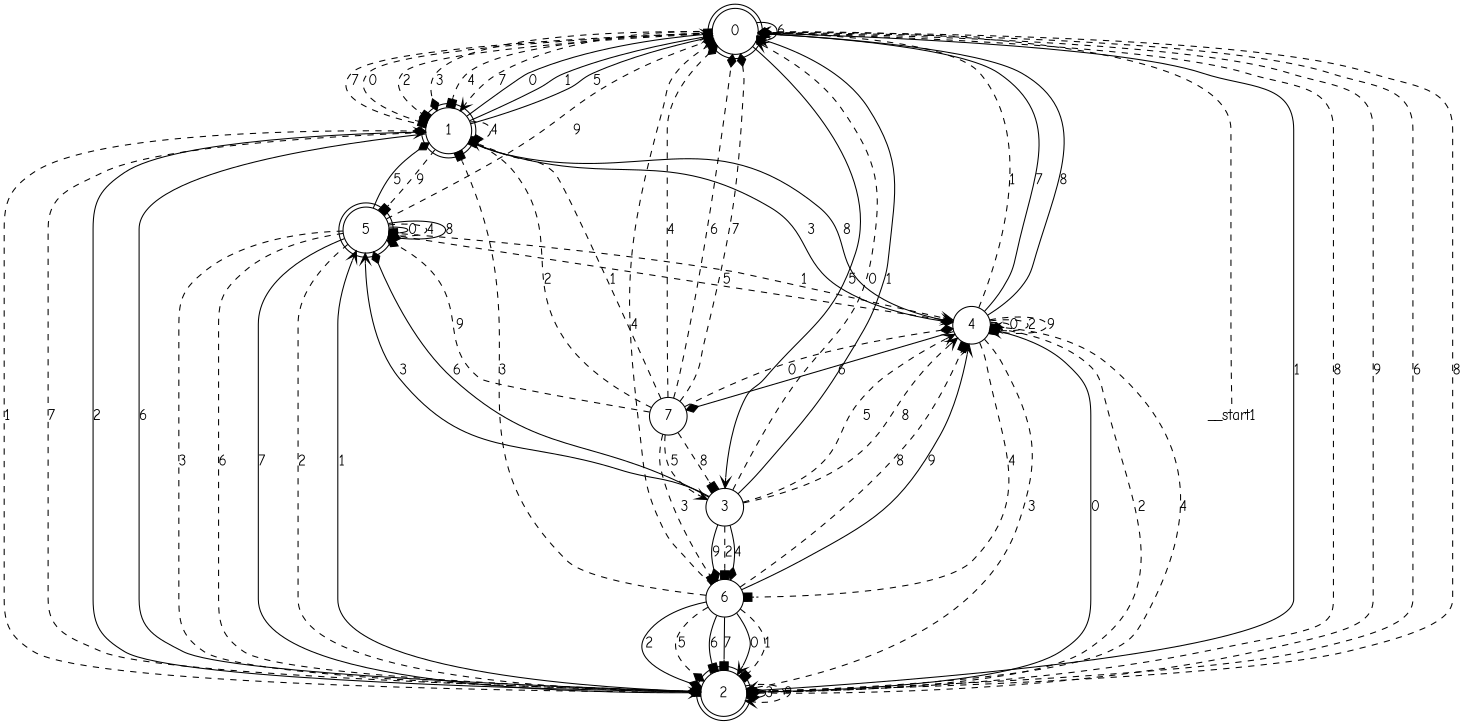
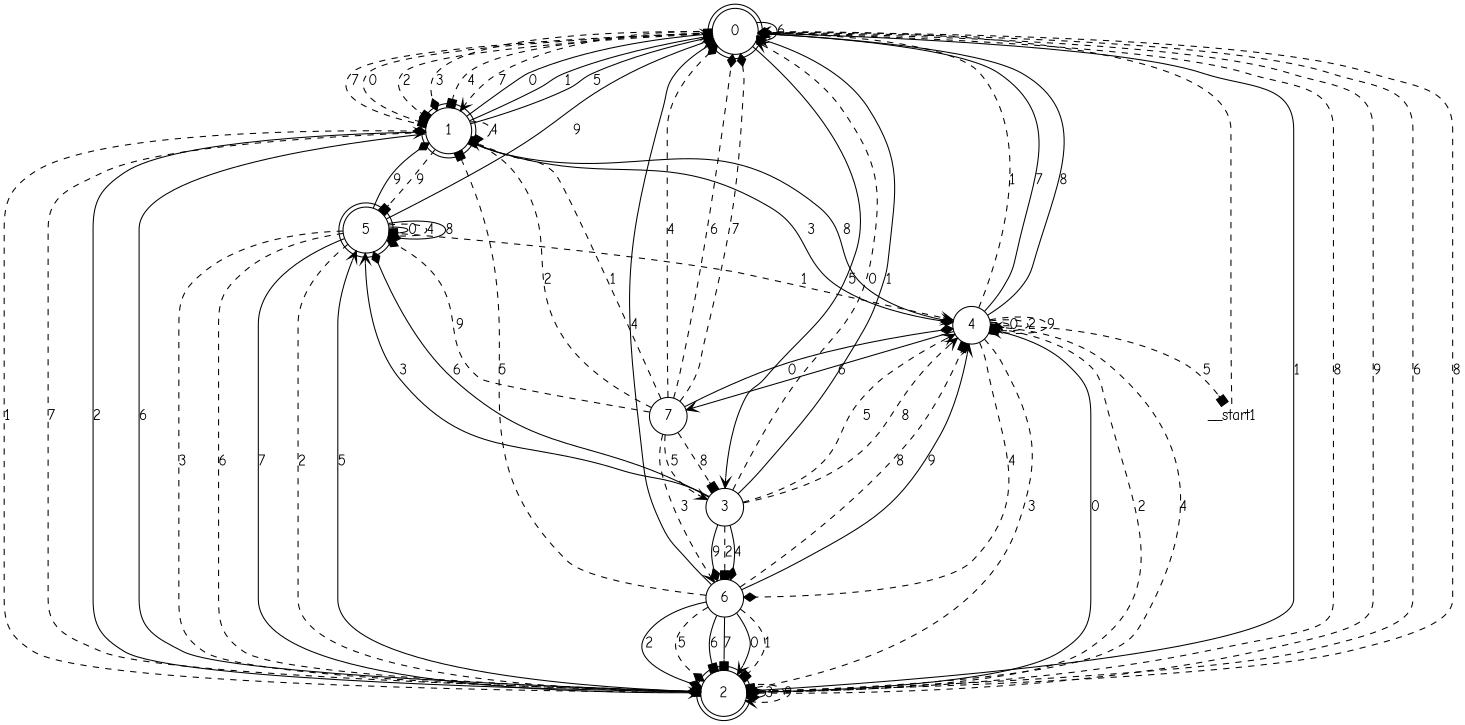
(545, 129) -> (545, 129)
(397, 180) -> (397, 180)
(676, 279) -> (1113, 338)
(630, 303) -> (630, 303)
(802, 359) -> (802, 359)
(825, 369) -> (825, 369)
(503, 371) -> (503, 371)
(342, 462) -> (342, 462)
(674, 507) -> (674, 507)
(976, 557) -> (976, 557)
(987, 577) -> (987, 577)
